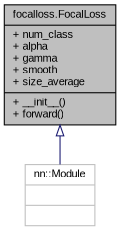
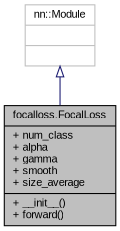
(60, 150) -> (60, 91)
